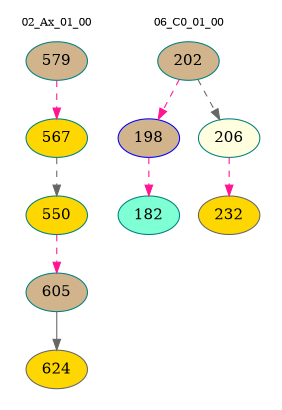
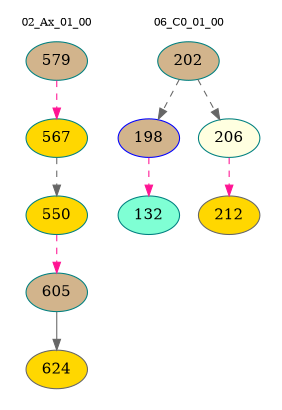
(171, 95) -> (171, 95)
(149, 215) -> (149, 215)
(229, 215) -> (229, 215)
